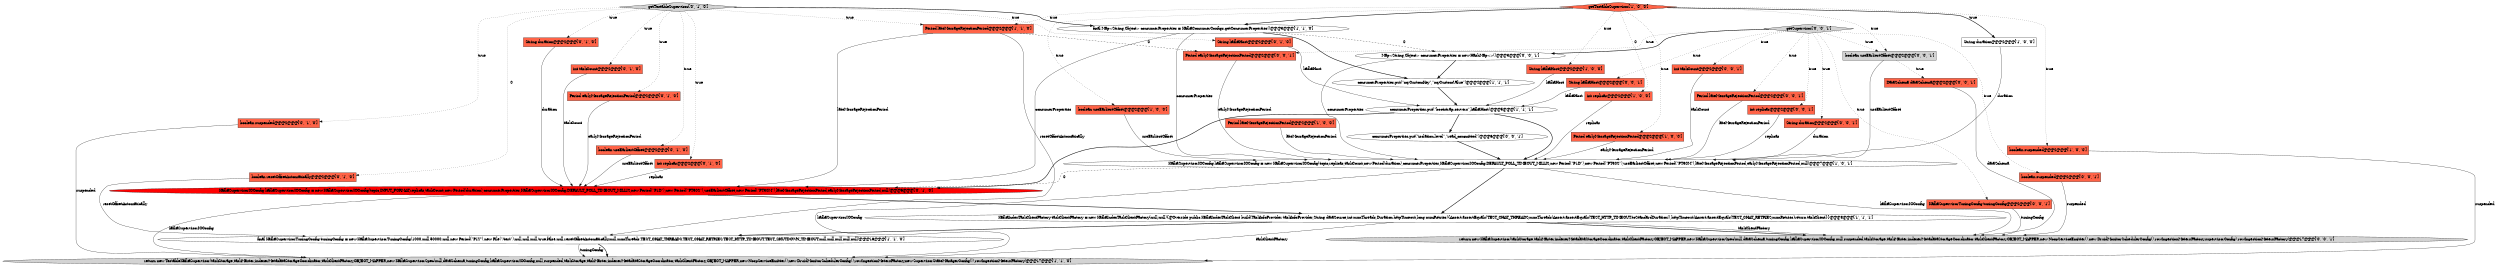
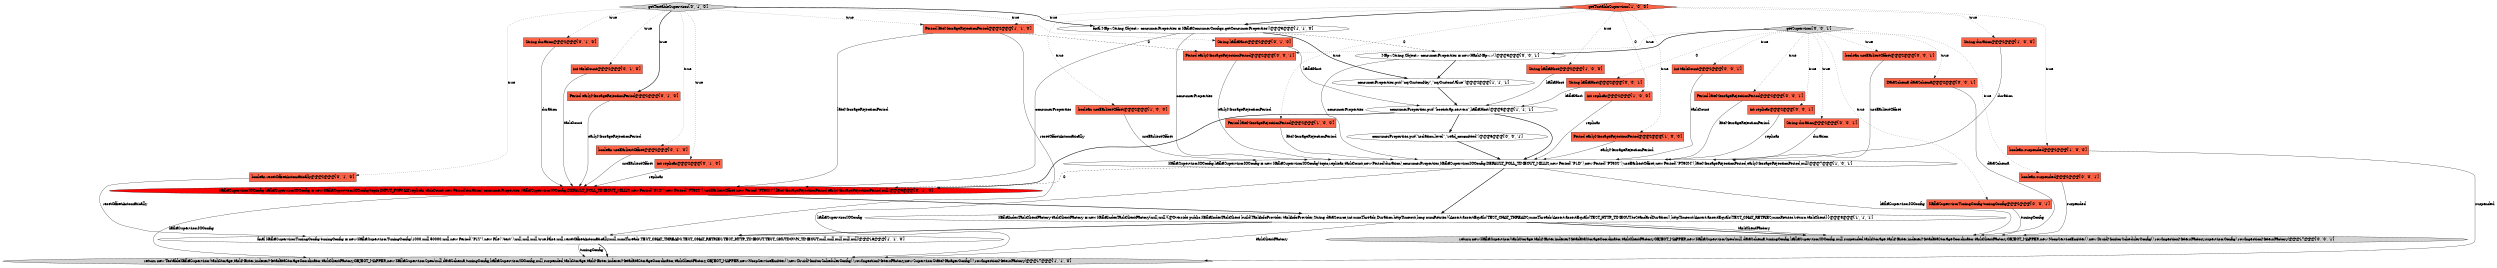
(1833, 10) -> (1833, 10)
(1783, 12) -> (1419, 34)
(1999, 42) -> (1999, 42)
(659, 53) -> (659, 53)
(1697, 56) -> (1697, 56)
(1890, 56) -> (1890, 56)
(1909, 69) -> (1905, 37)
(511, 83) -> (511, 83)
(279, 123) -> none
